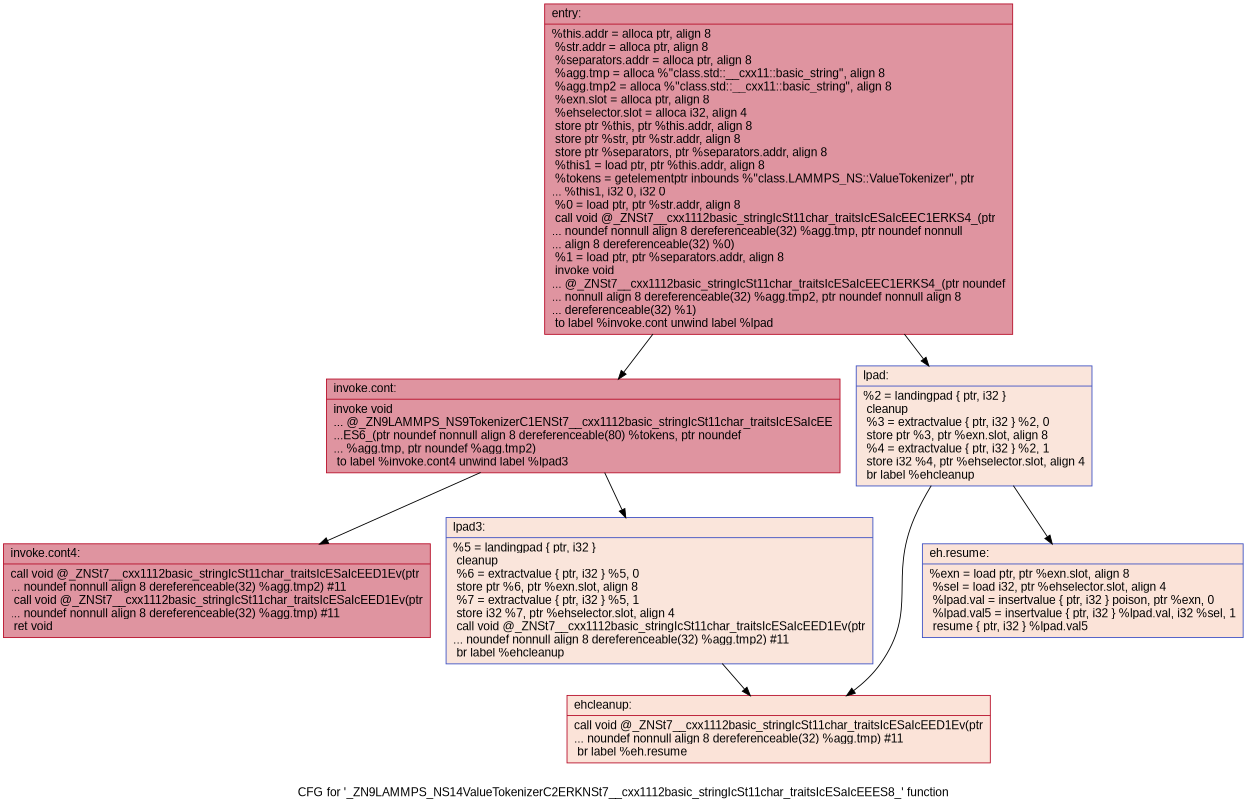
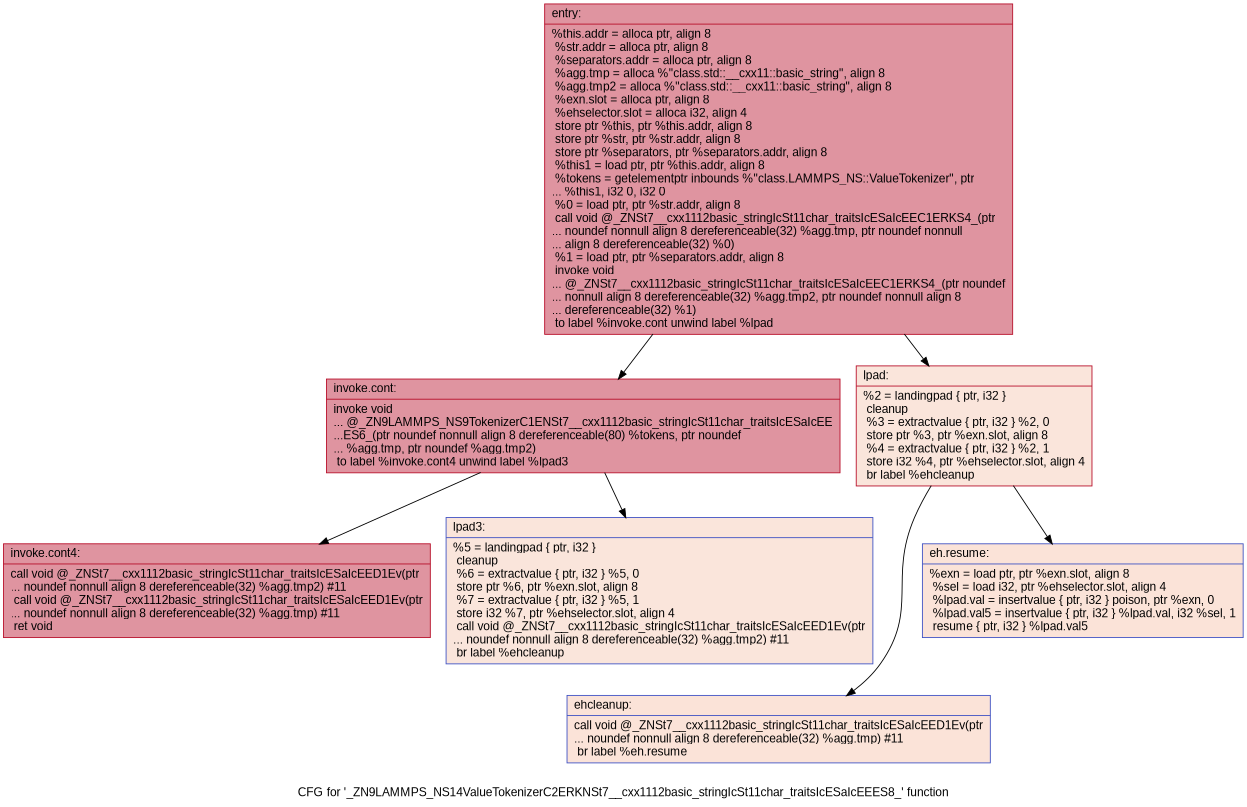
(974, 426) -> (974, 426)
(733, 676) -> none
(779, 729) -> (779, 729)
